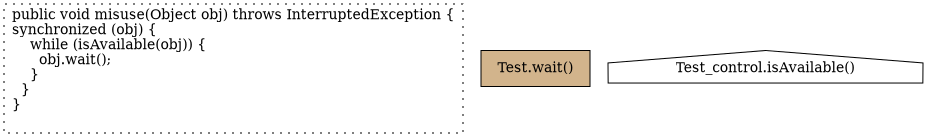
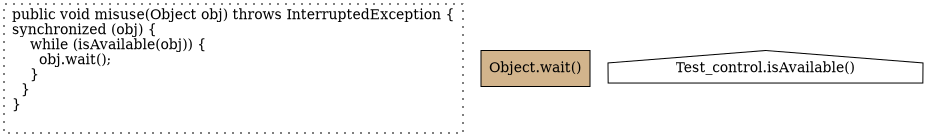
(536, 68) -> (536, 68)
